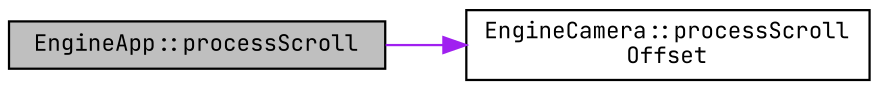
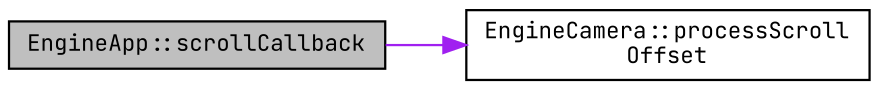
(197, 45) -> (197, 45)
